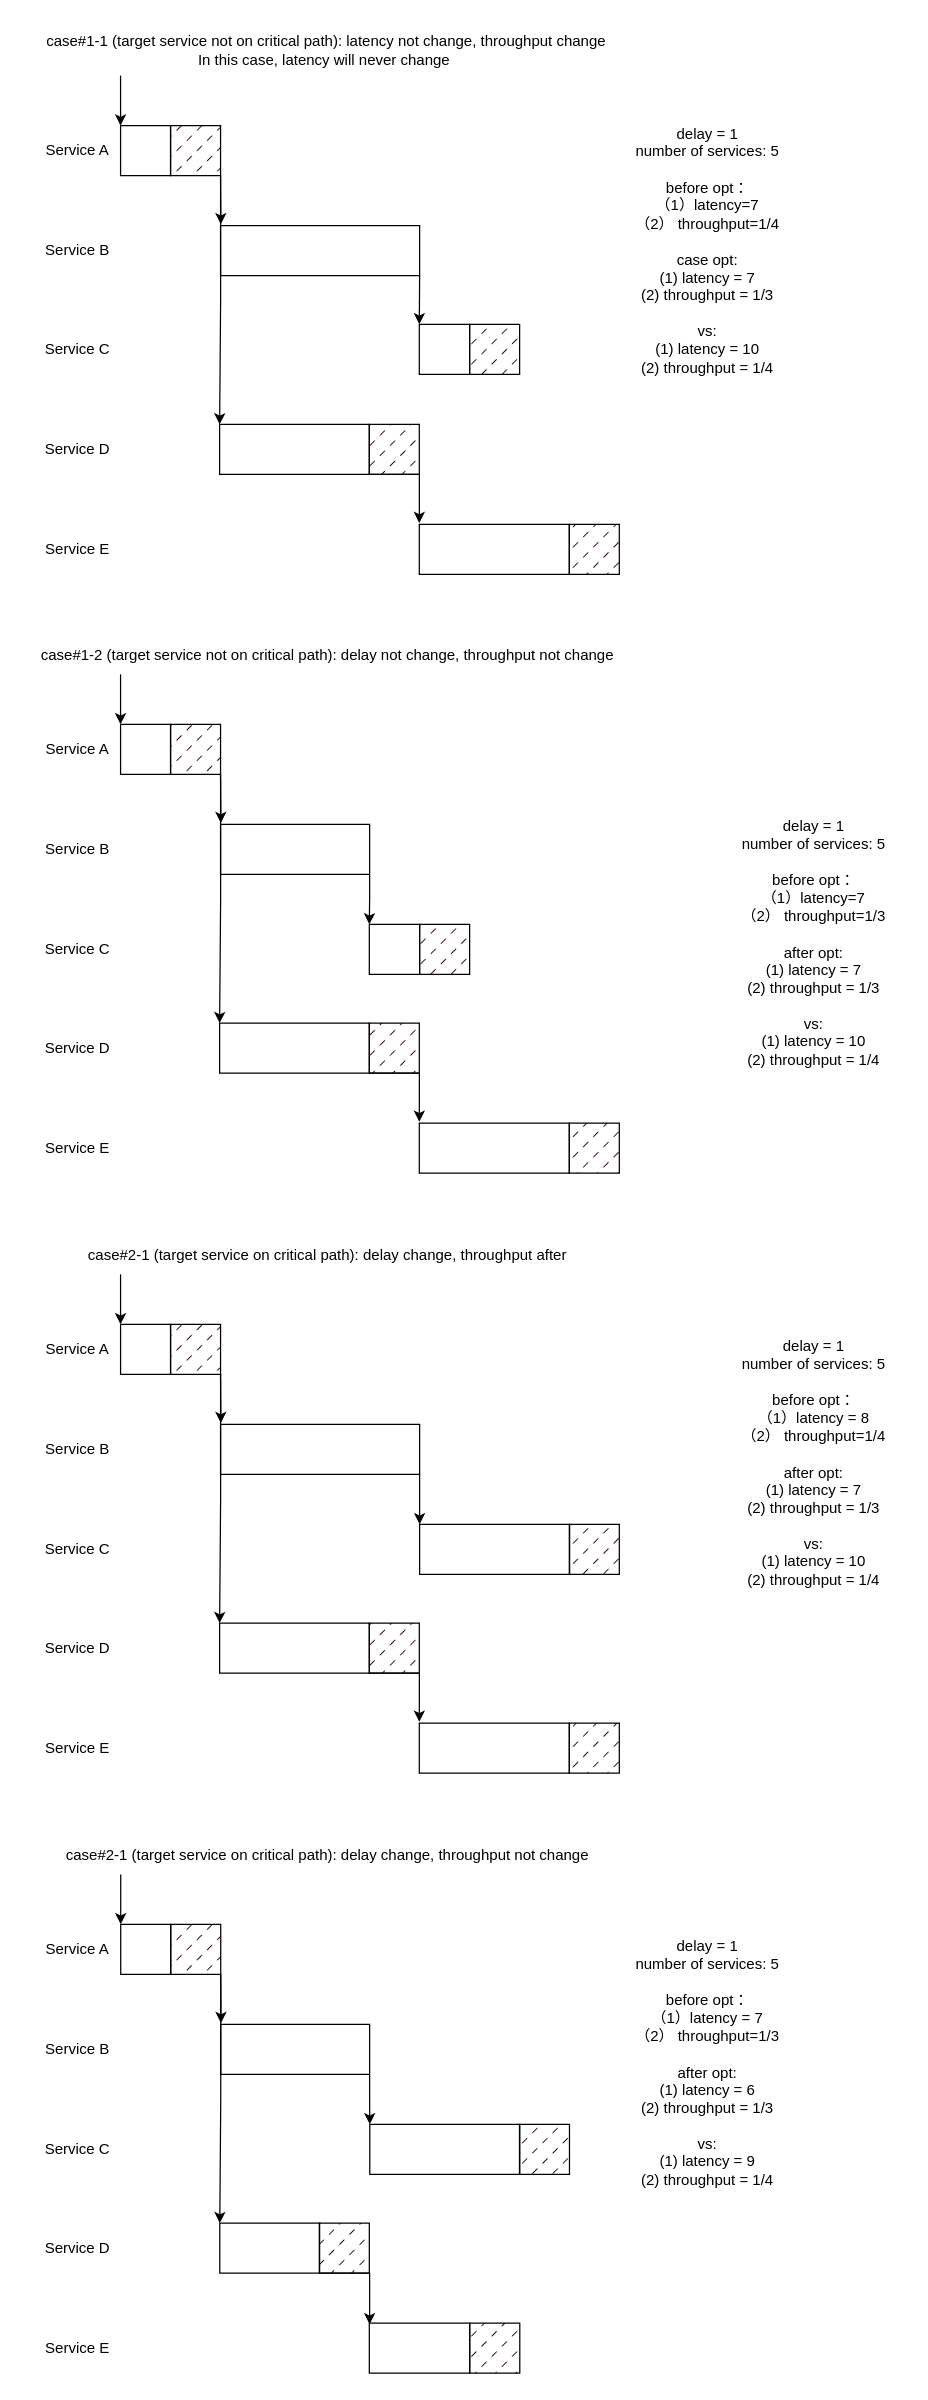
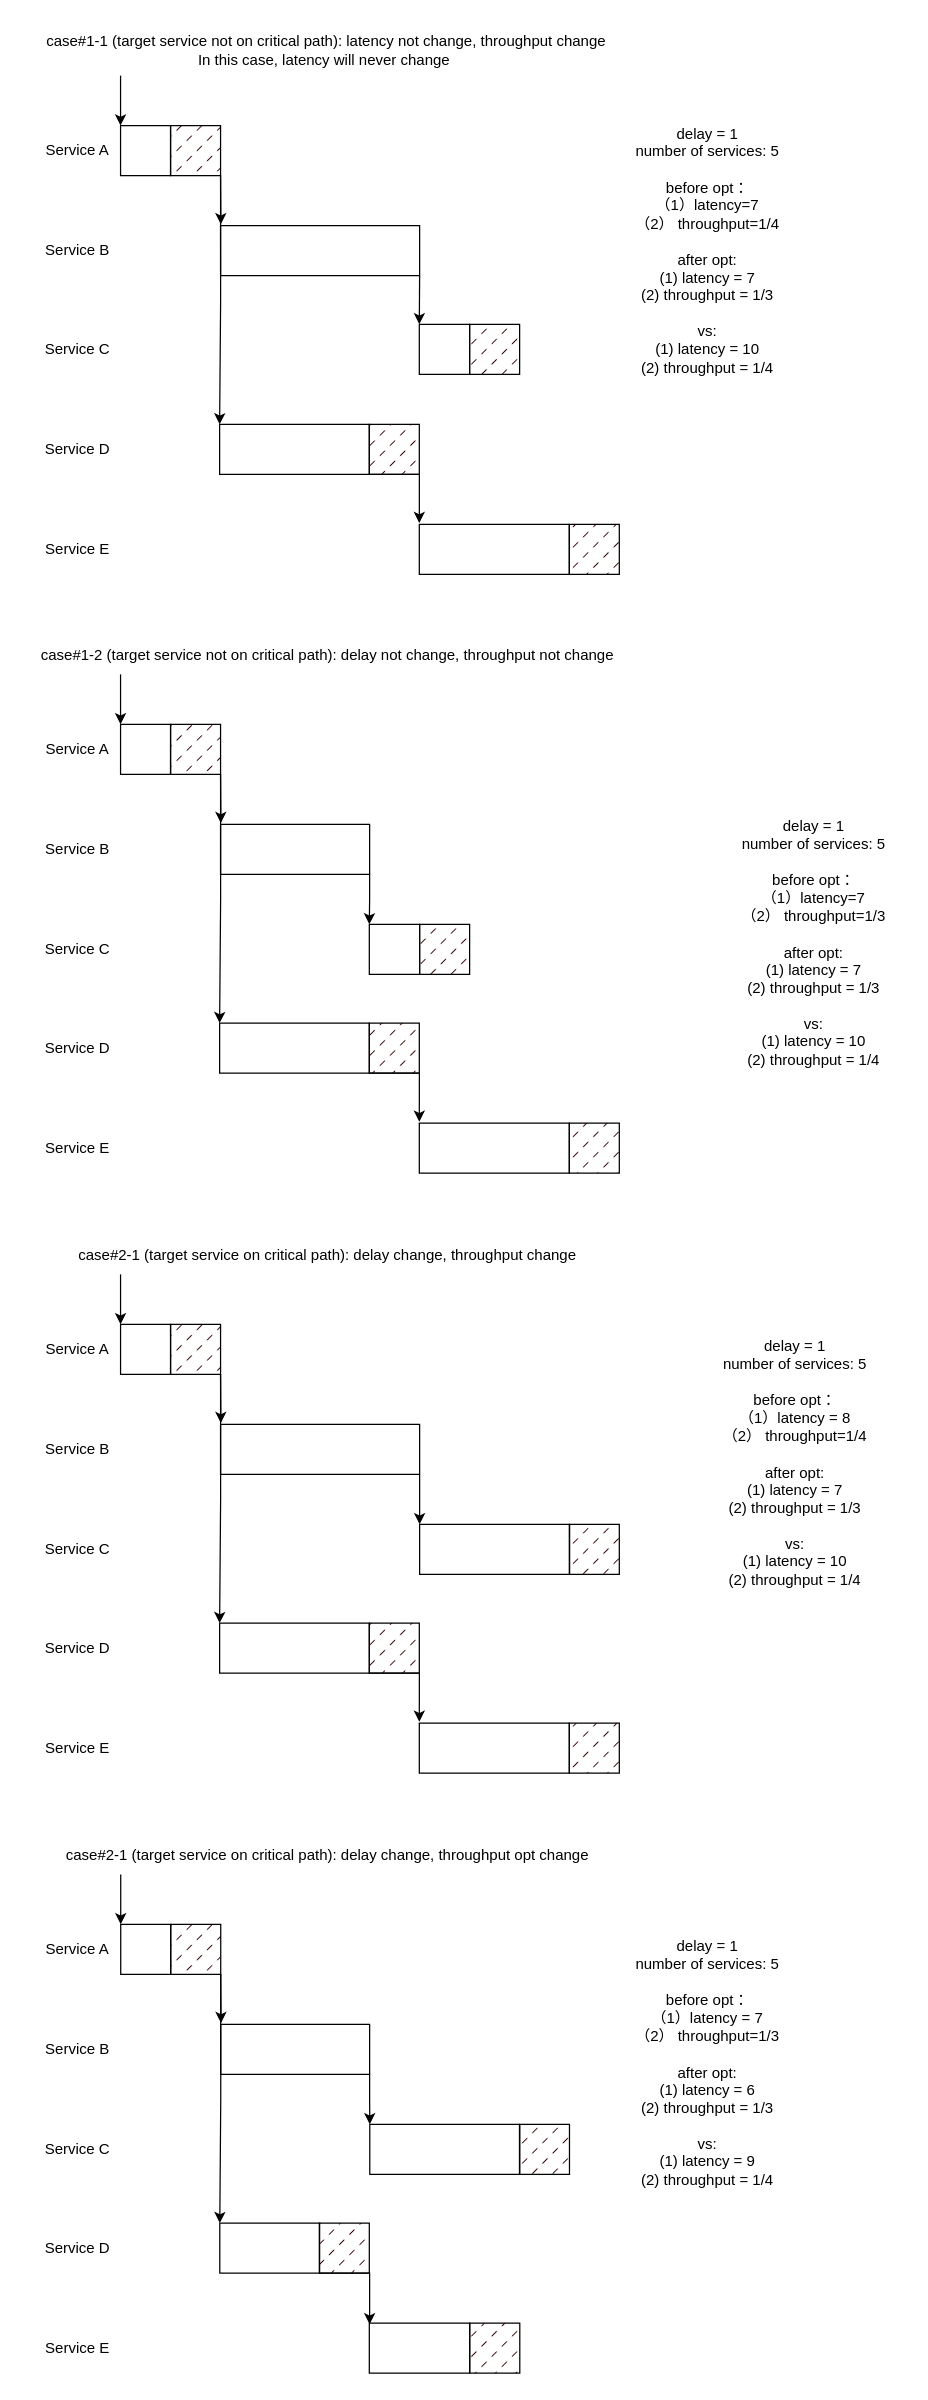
(708, 251) -> (708, 251)
(328, 1256) -> (328, 1256)
(813, 1463) -> (794, 1463)
(328, 1856) -> (328, 1856)
